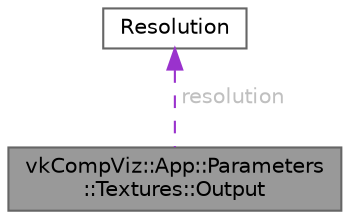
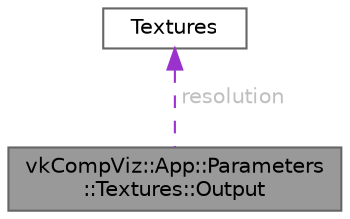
(175, 28) -> (175, 28)
